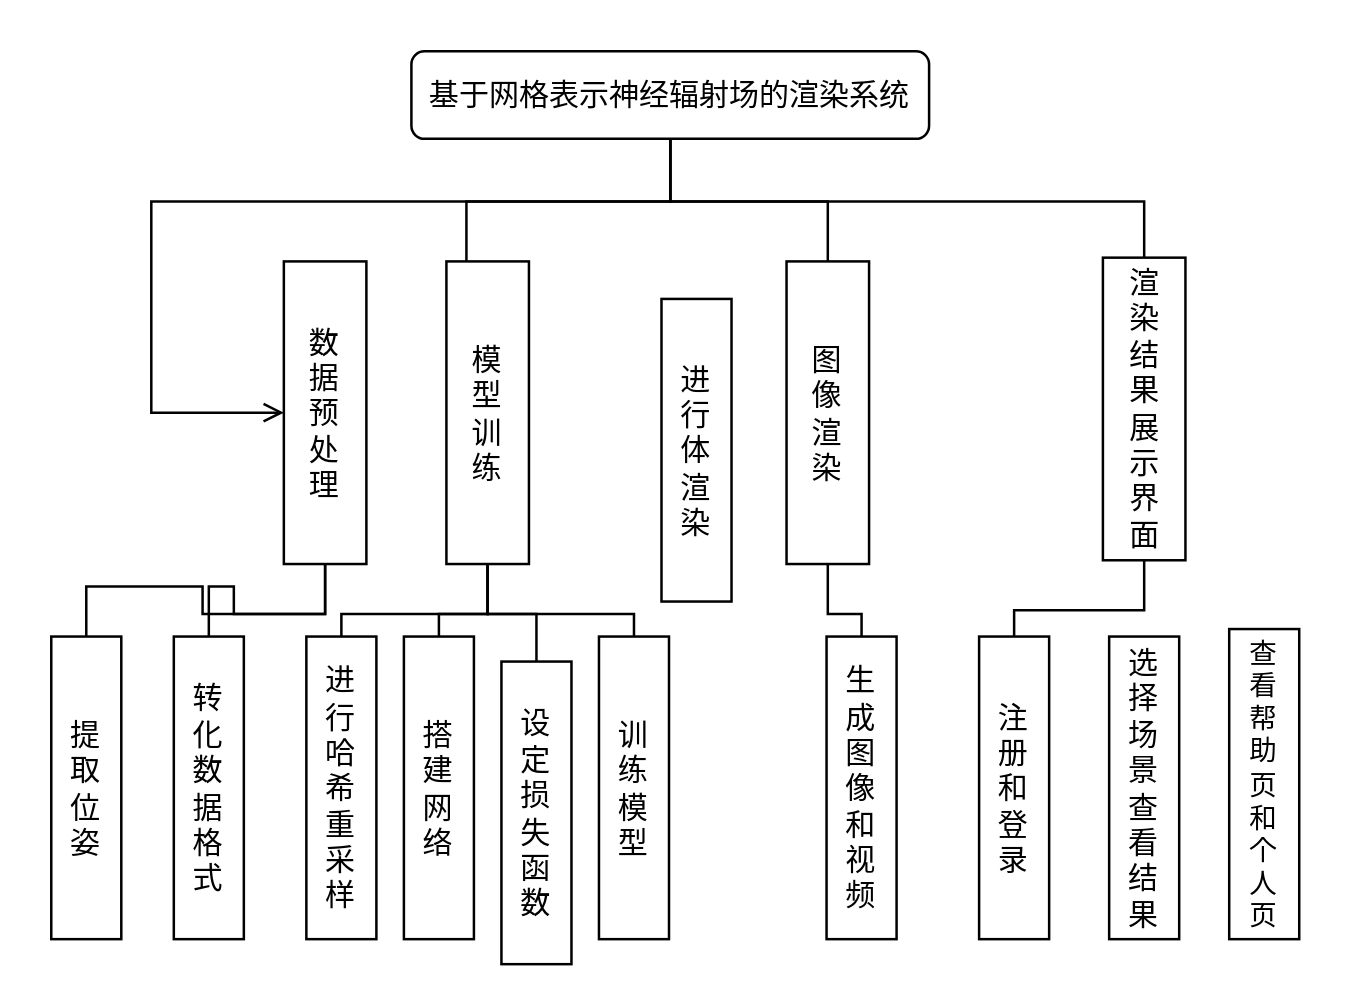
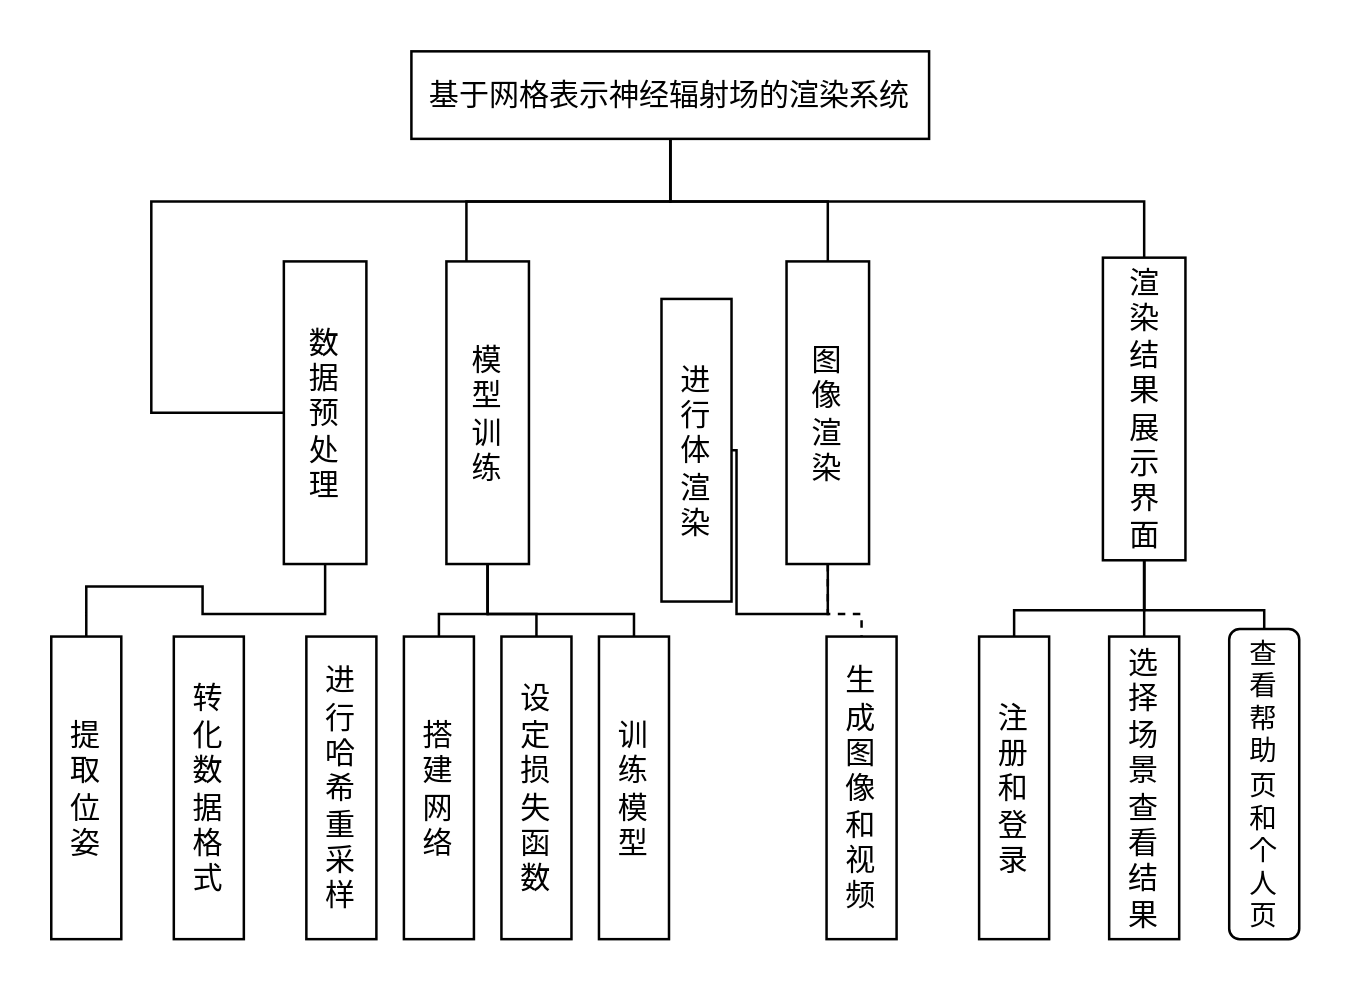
(670, 95) -> (670, 95)
(275, 413) -> (276, 413)
none -> (736, 575)
(221, 586) -> none
none -> (1215, 610)
(377, 614) -> none
(854, 614) -> (854, 614)
none -> (1144, 625)
(1264, 784) -> (1264, 784)
(536, 813) -> (536, 788)
